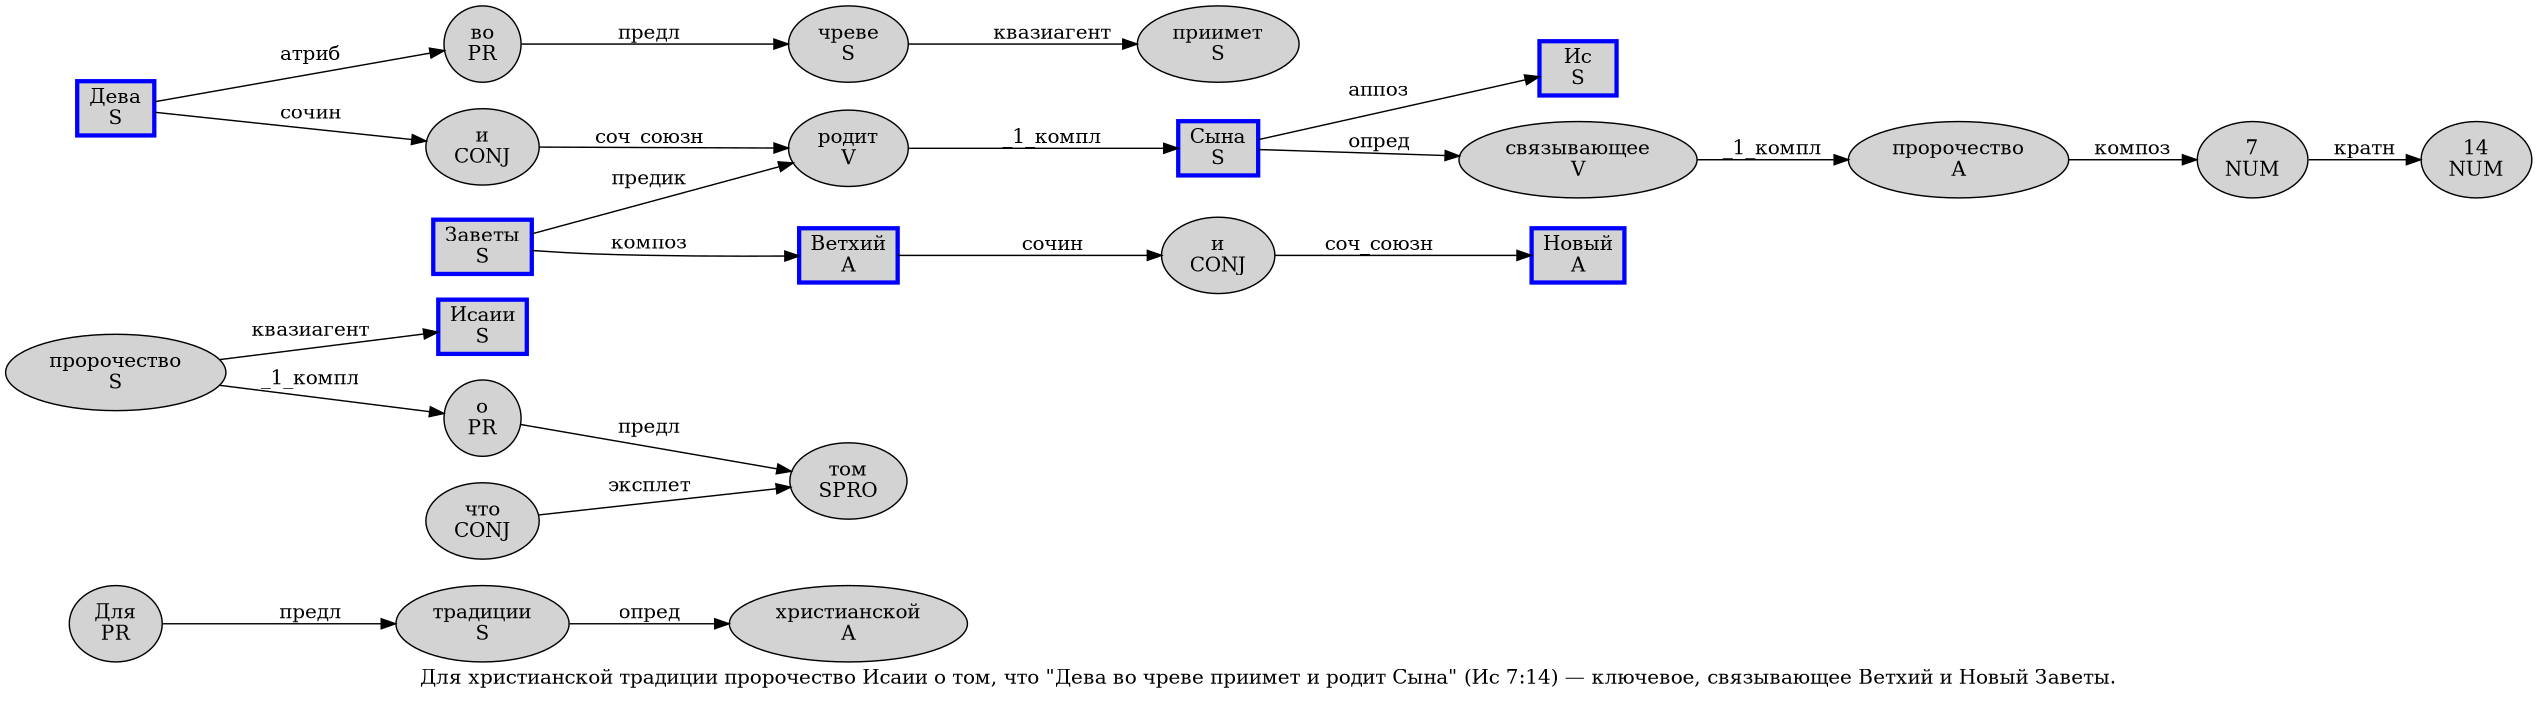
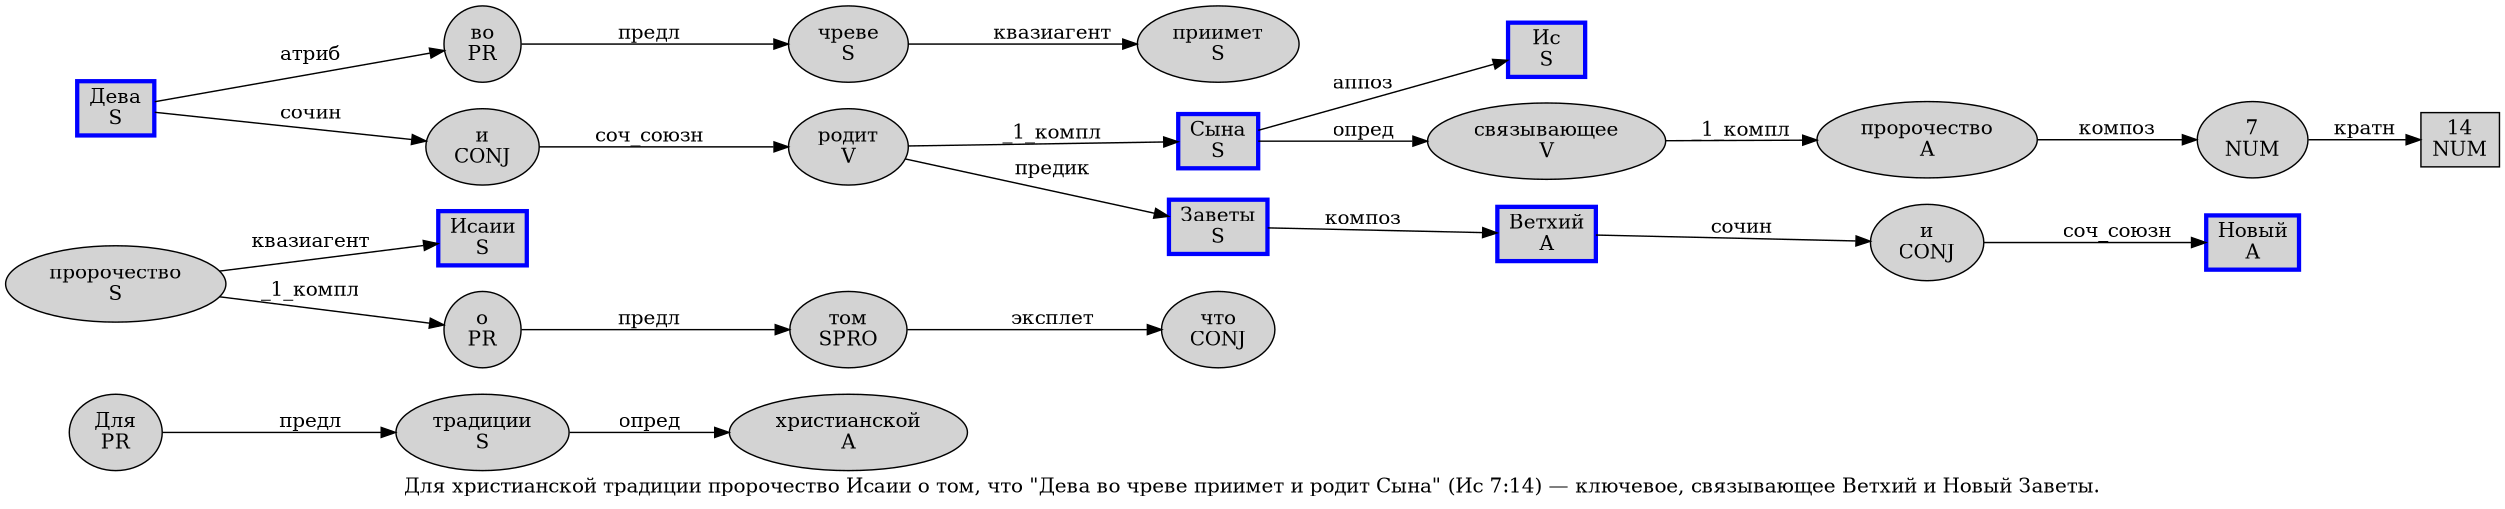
(2476, 160) -> (2460, 140)
(656, 200) -> (1030, 186)
(658, 502) -> (1027, 330)
